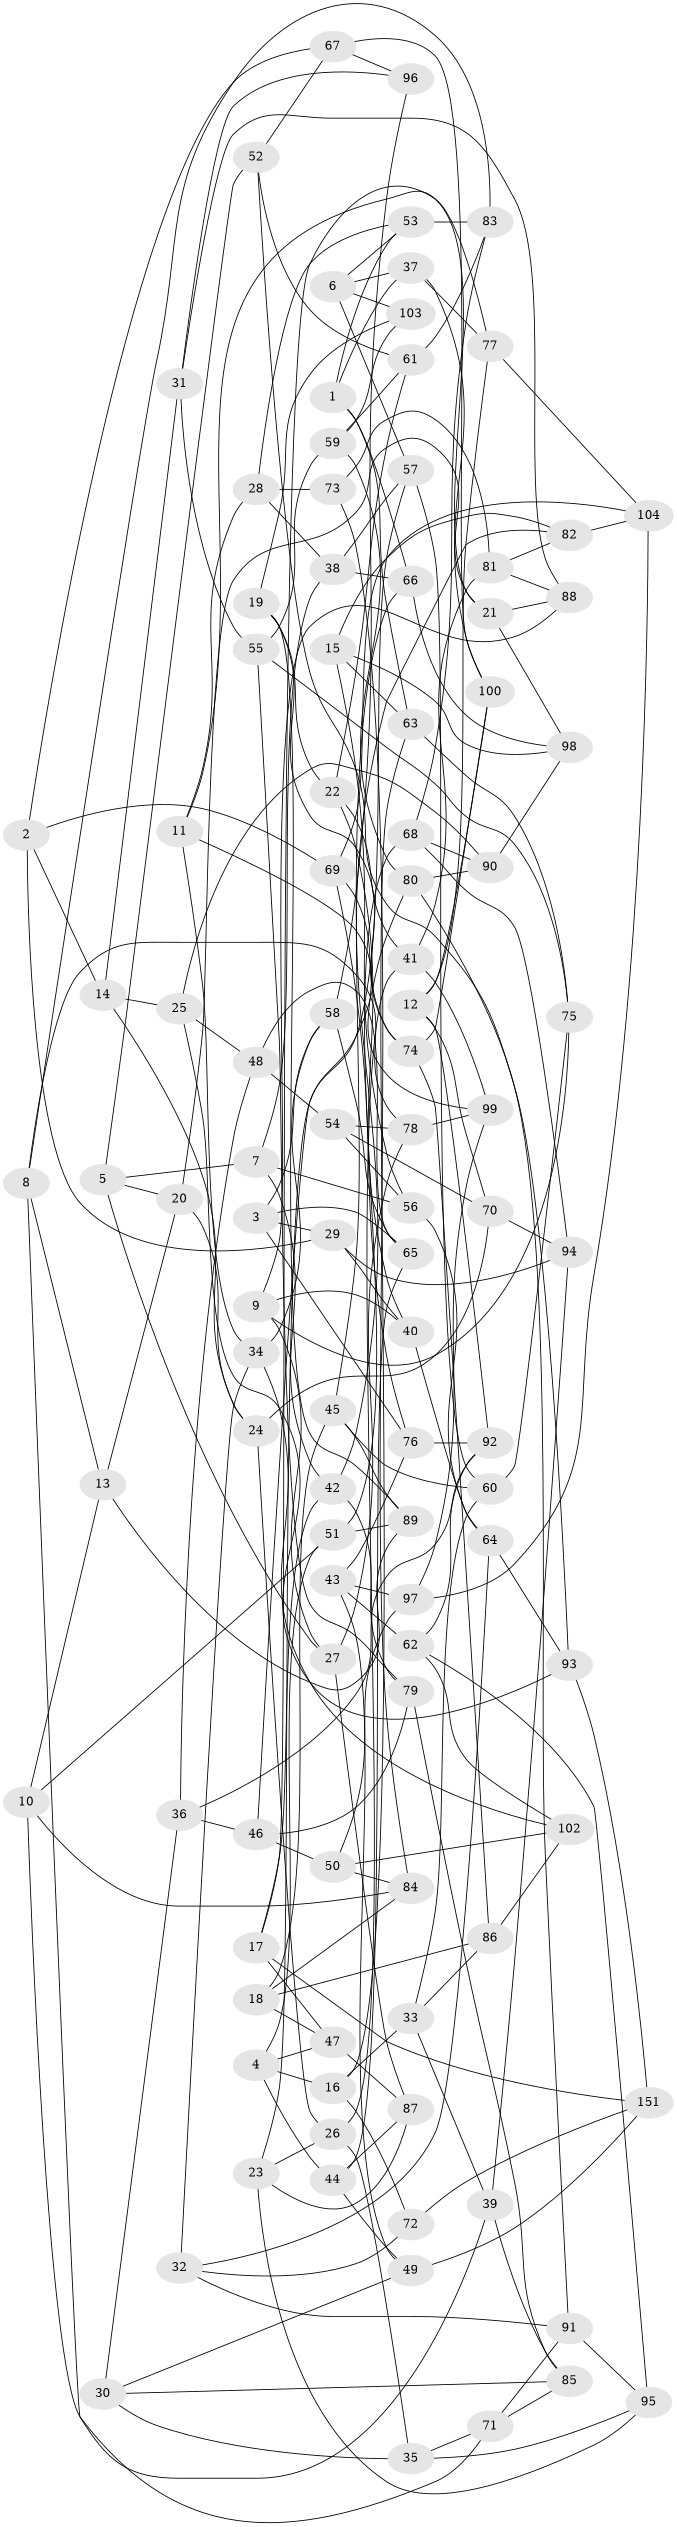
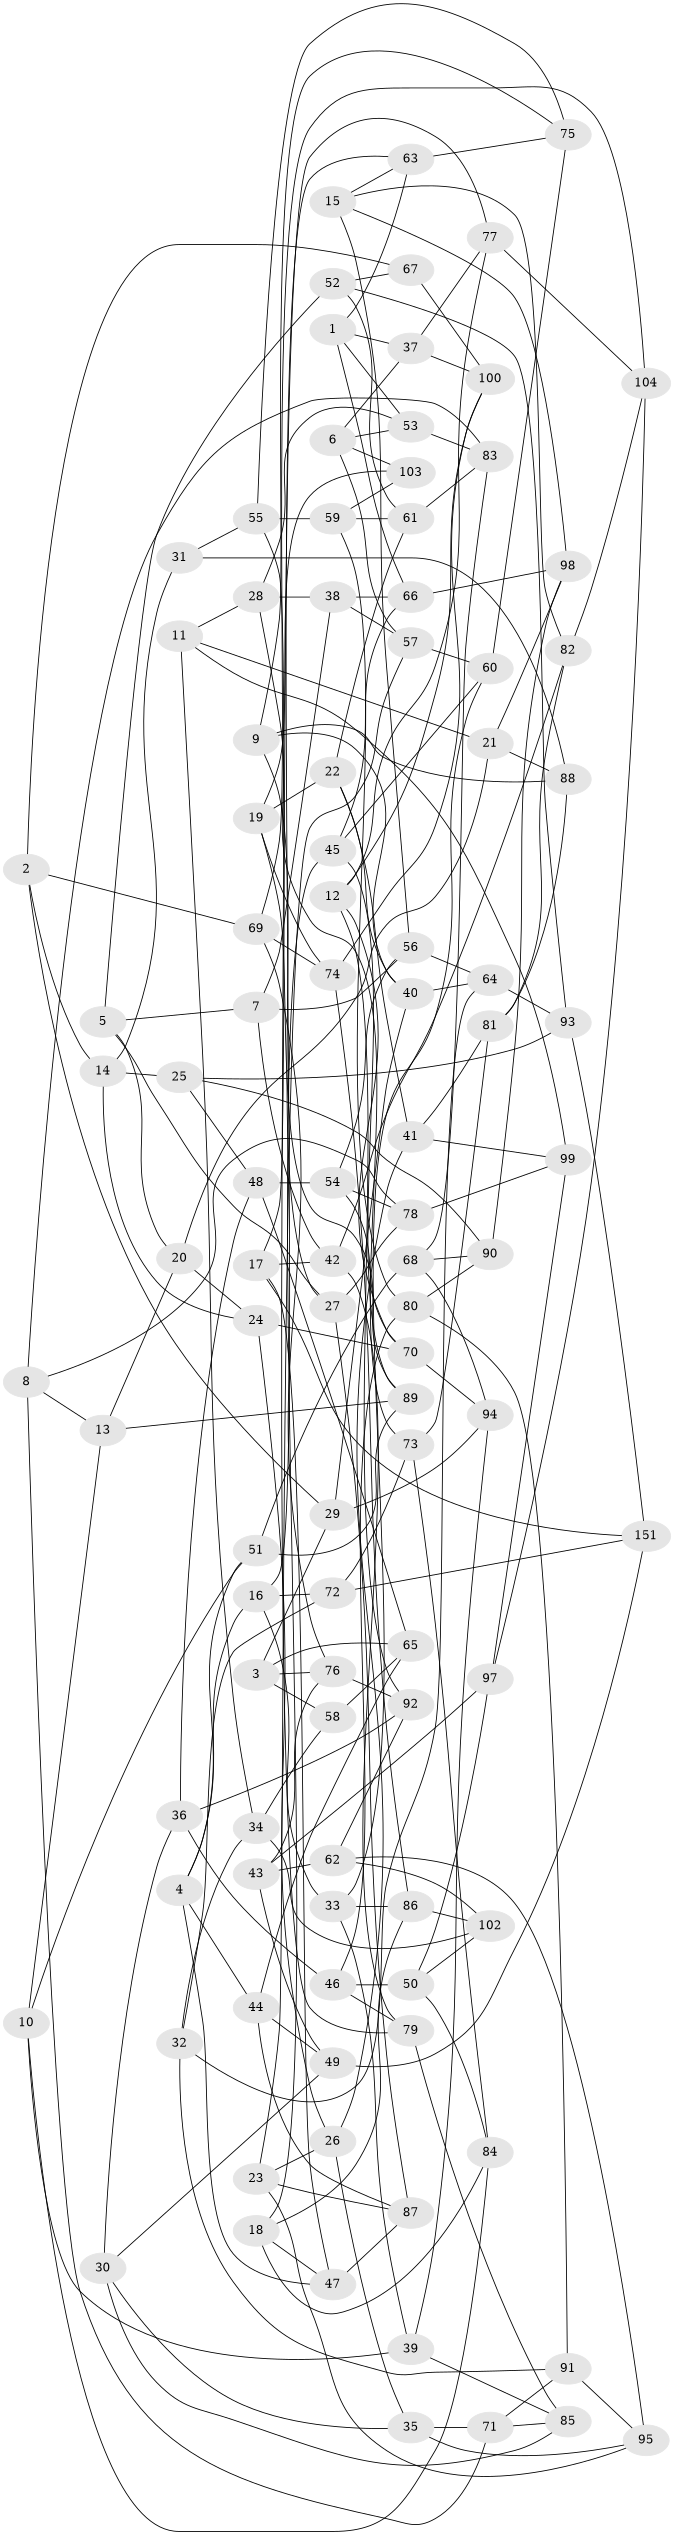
(411, 79) -> none
none -> (386, 1507)
